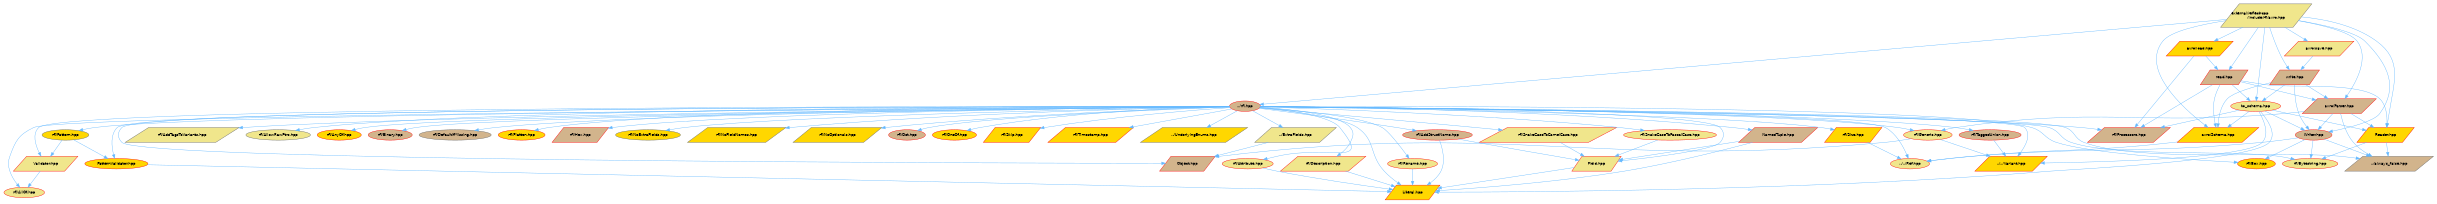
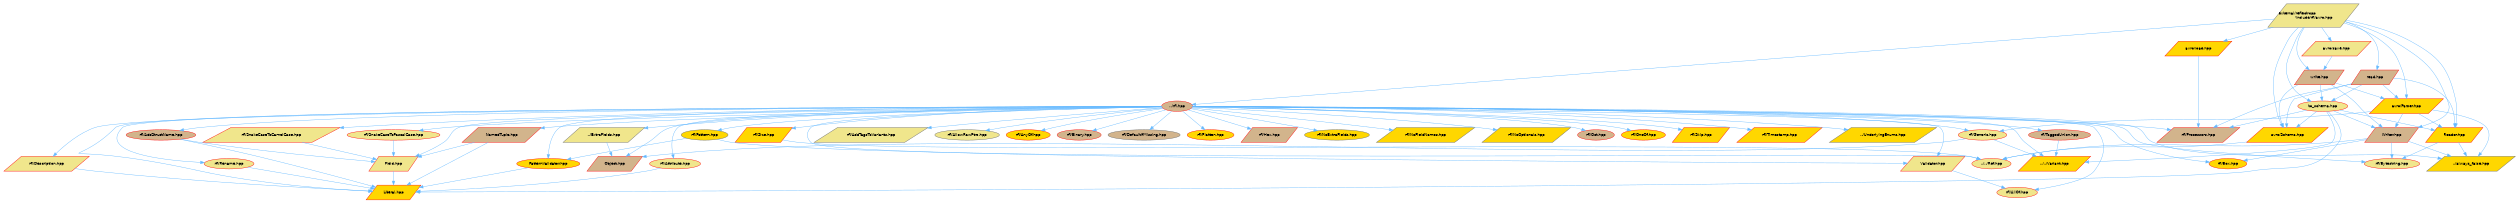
(2211, 61) -> none
(2339, 106) -> (2406, 106)
(2314, 135) -> (2392, 135)
(2389, 164) -> (2471, 164)
